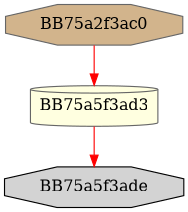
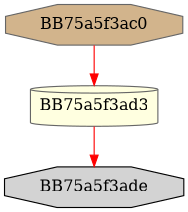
(94, 25) -> (94, 25)
